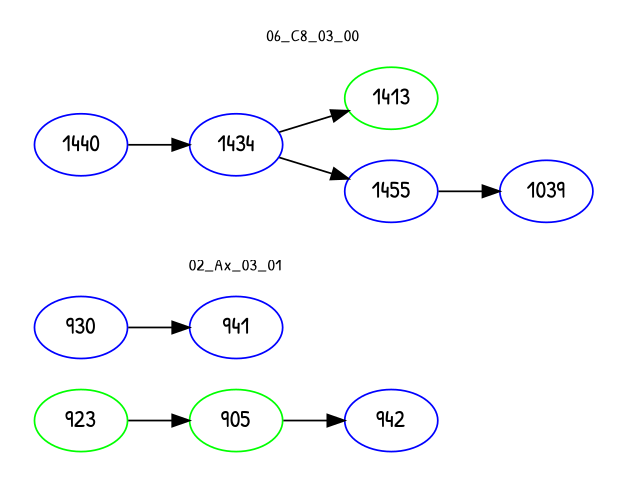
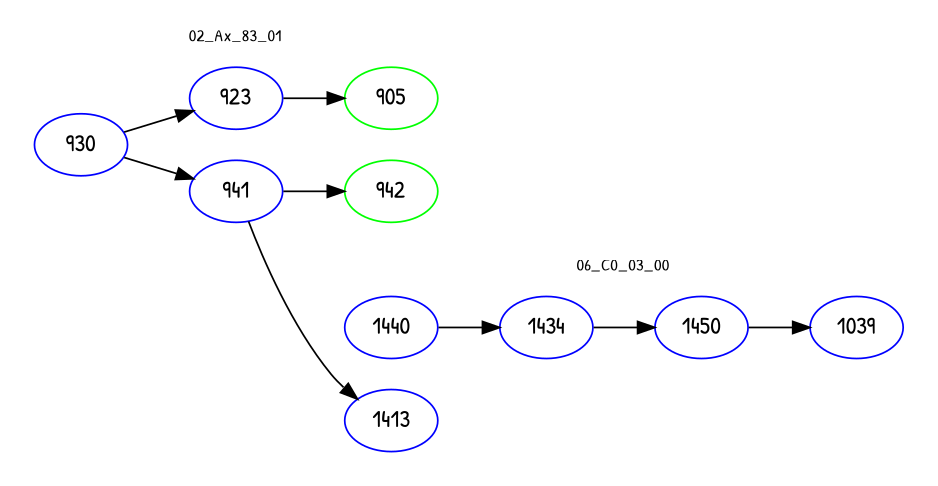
(314, 37) -> (624, 266)
(391, 98) -> (391, 421)
none -> (150, 124)
(306, 124) -> (288, 309)
(391, 191) -> (702, 327)
(236, 266) -> (236, 37)
(81, 421) -> (236, 98)
(305, 421) -> (305, 191)
(391, 421) -> (391, 191)
